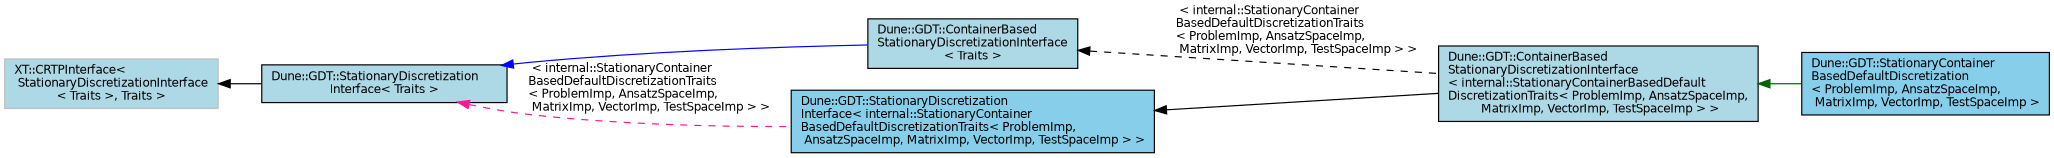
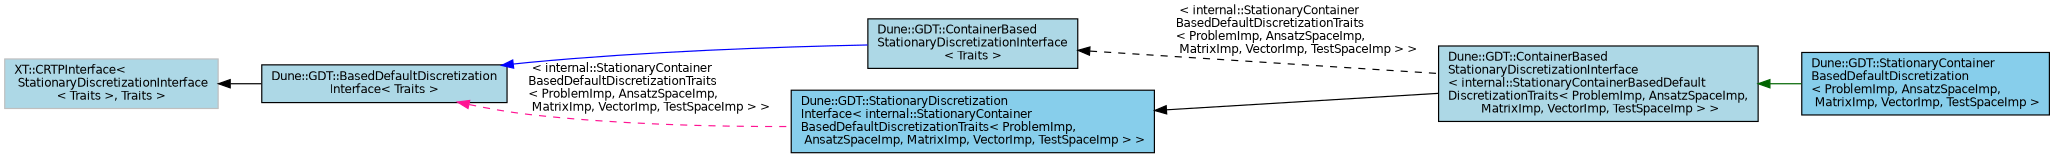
(384, 84) -> (384, 84)
